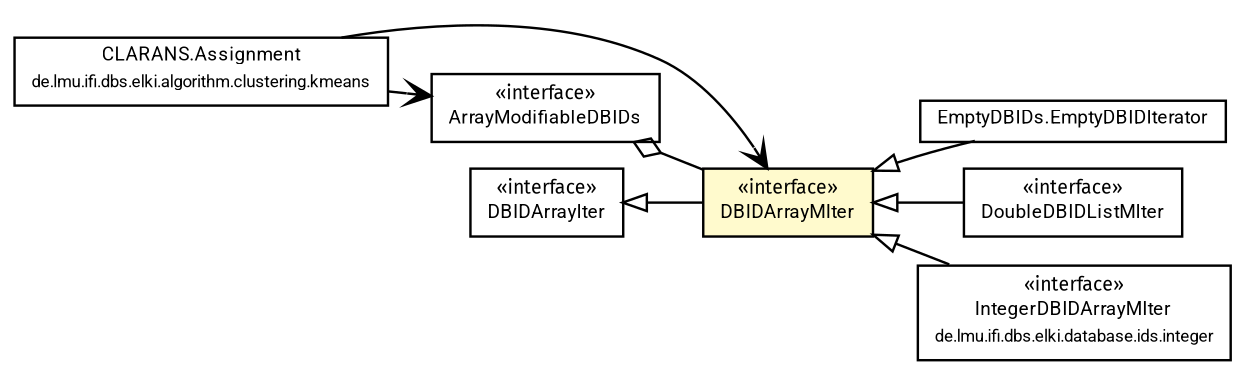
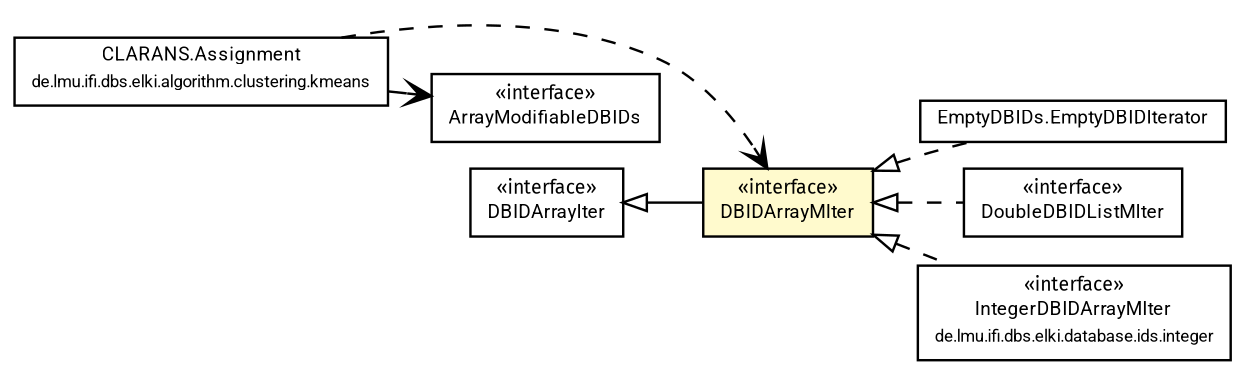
(567, 33) -> (567, 33)
(935, 151) -> (935, 151)
(682, 161) -> none
(931, 203) -> (931, 203)
(923, 254) -> (923, 254)
